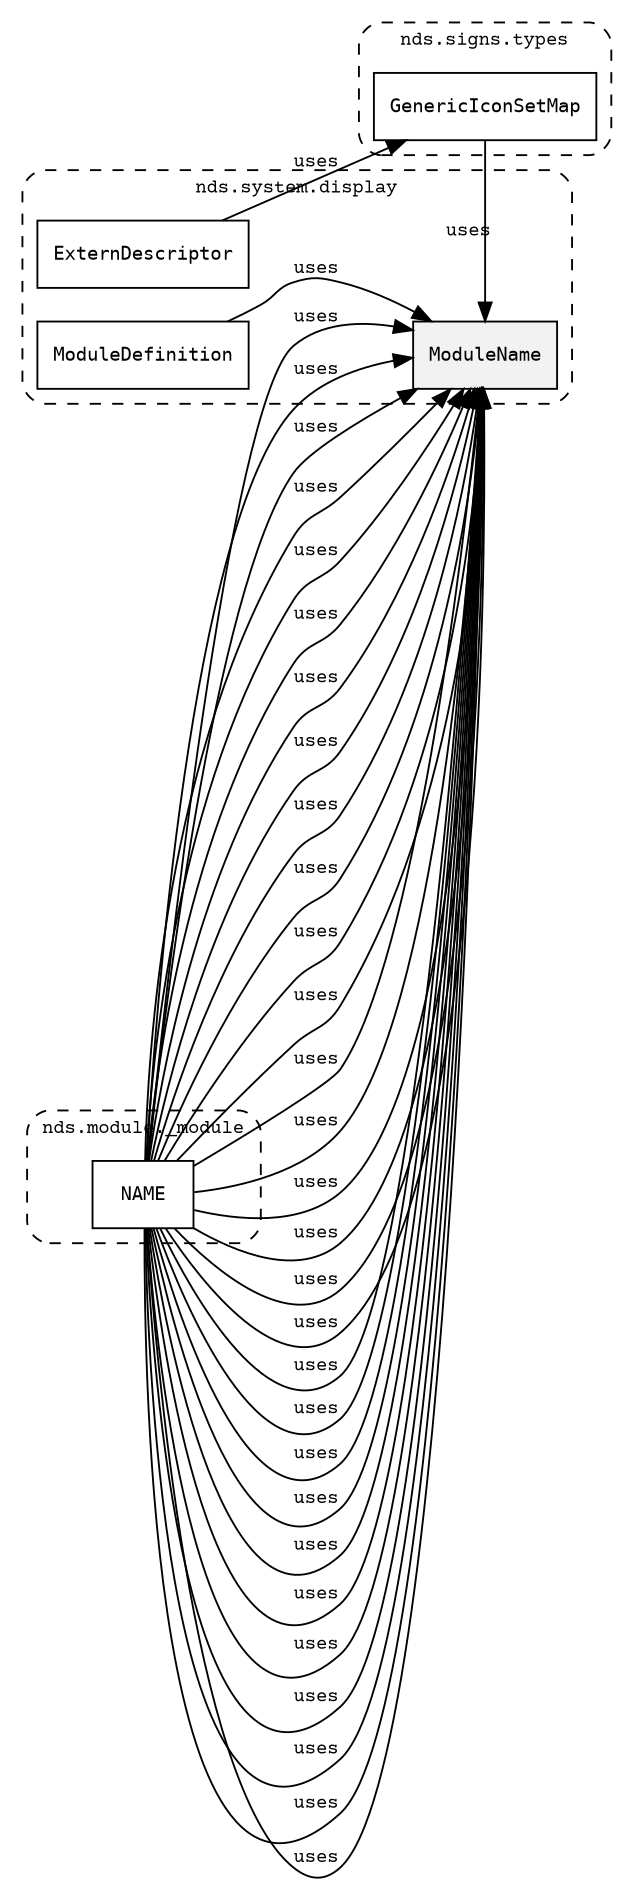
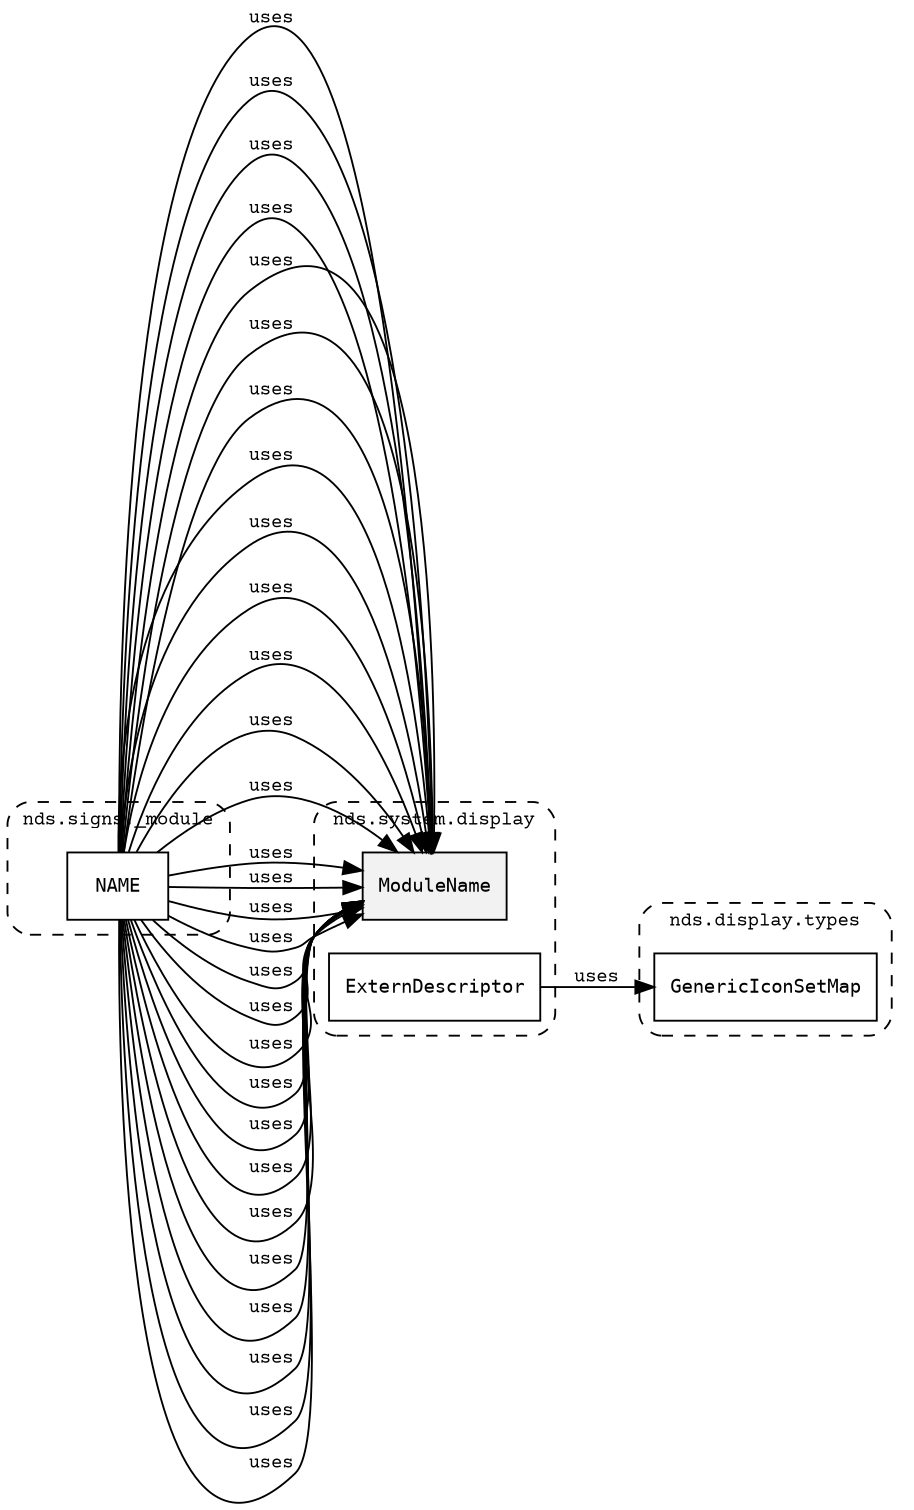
(485, 40) -> (766, 921)
(485, 222) -> none
(143, 355) -> none
(144, 1128) -> (119, 820)
